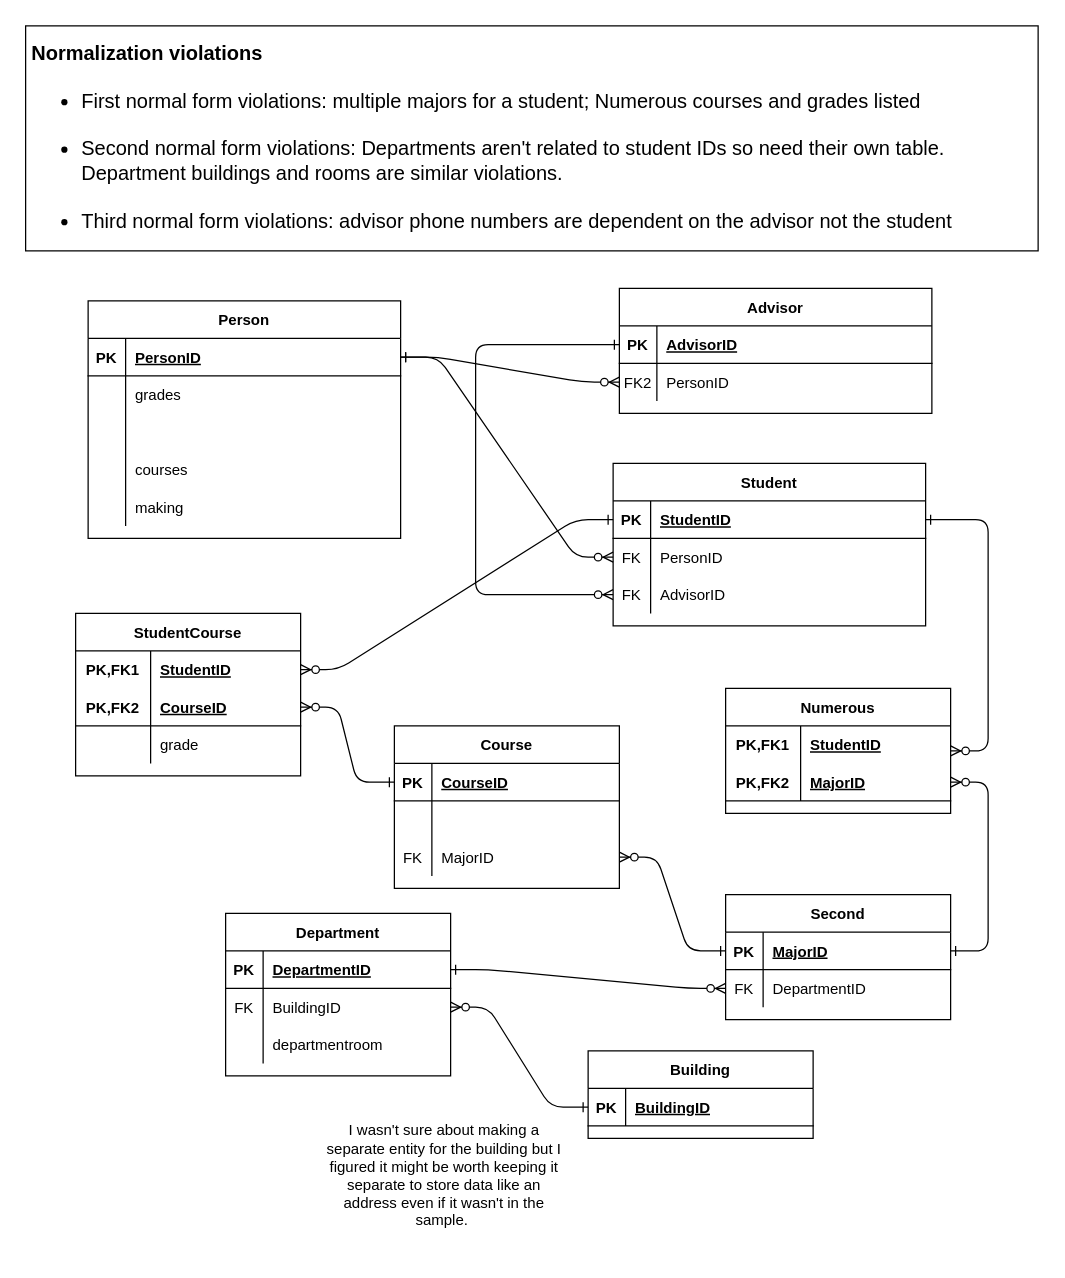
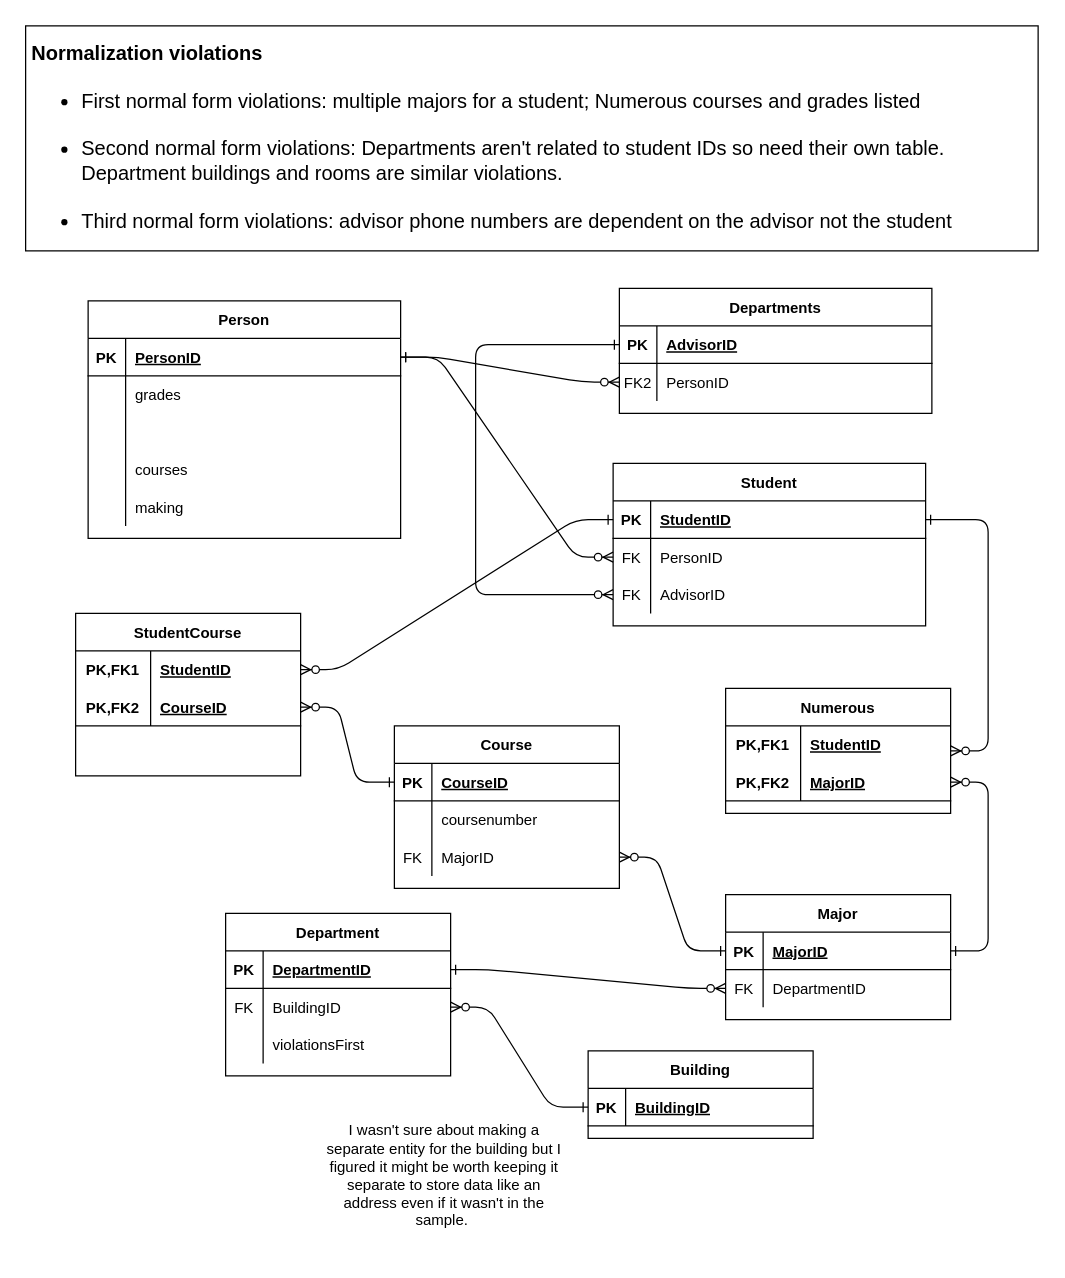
(775, 308) -> (775, 308)
(226, 744) -> none
none -> (526, 819)
(838, 914) -> (838, 914)
(331, 1045) -> (328, 1045)
